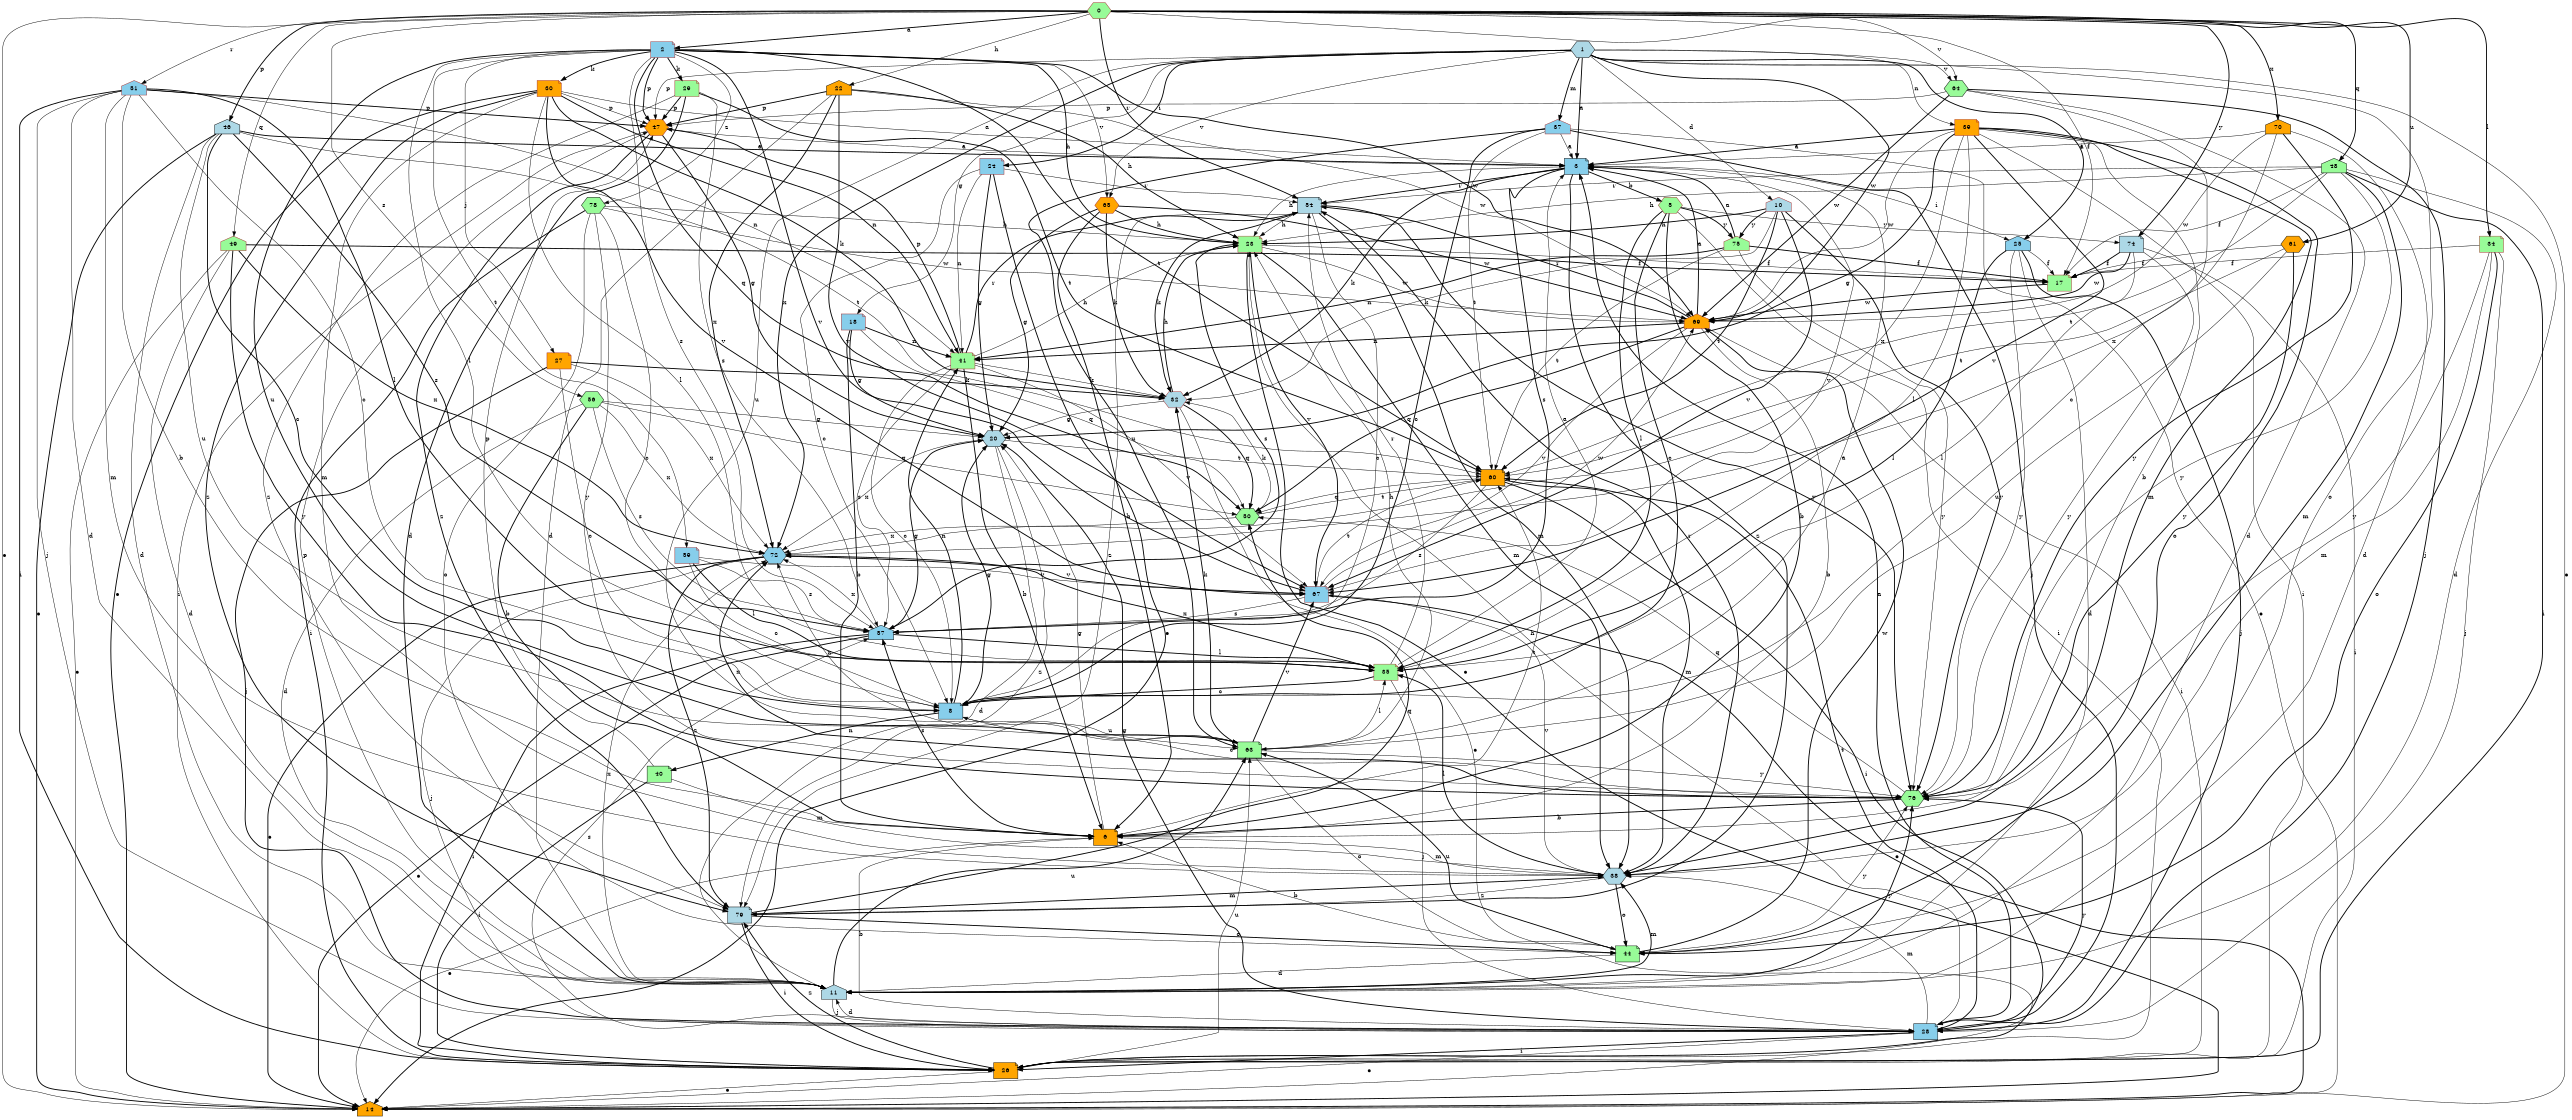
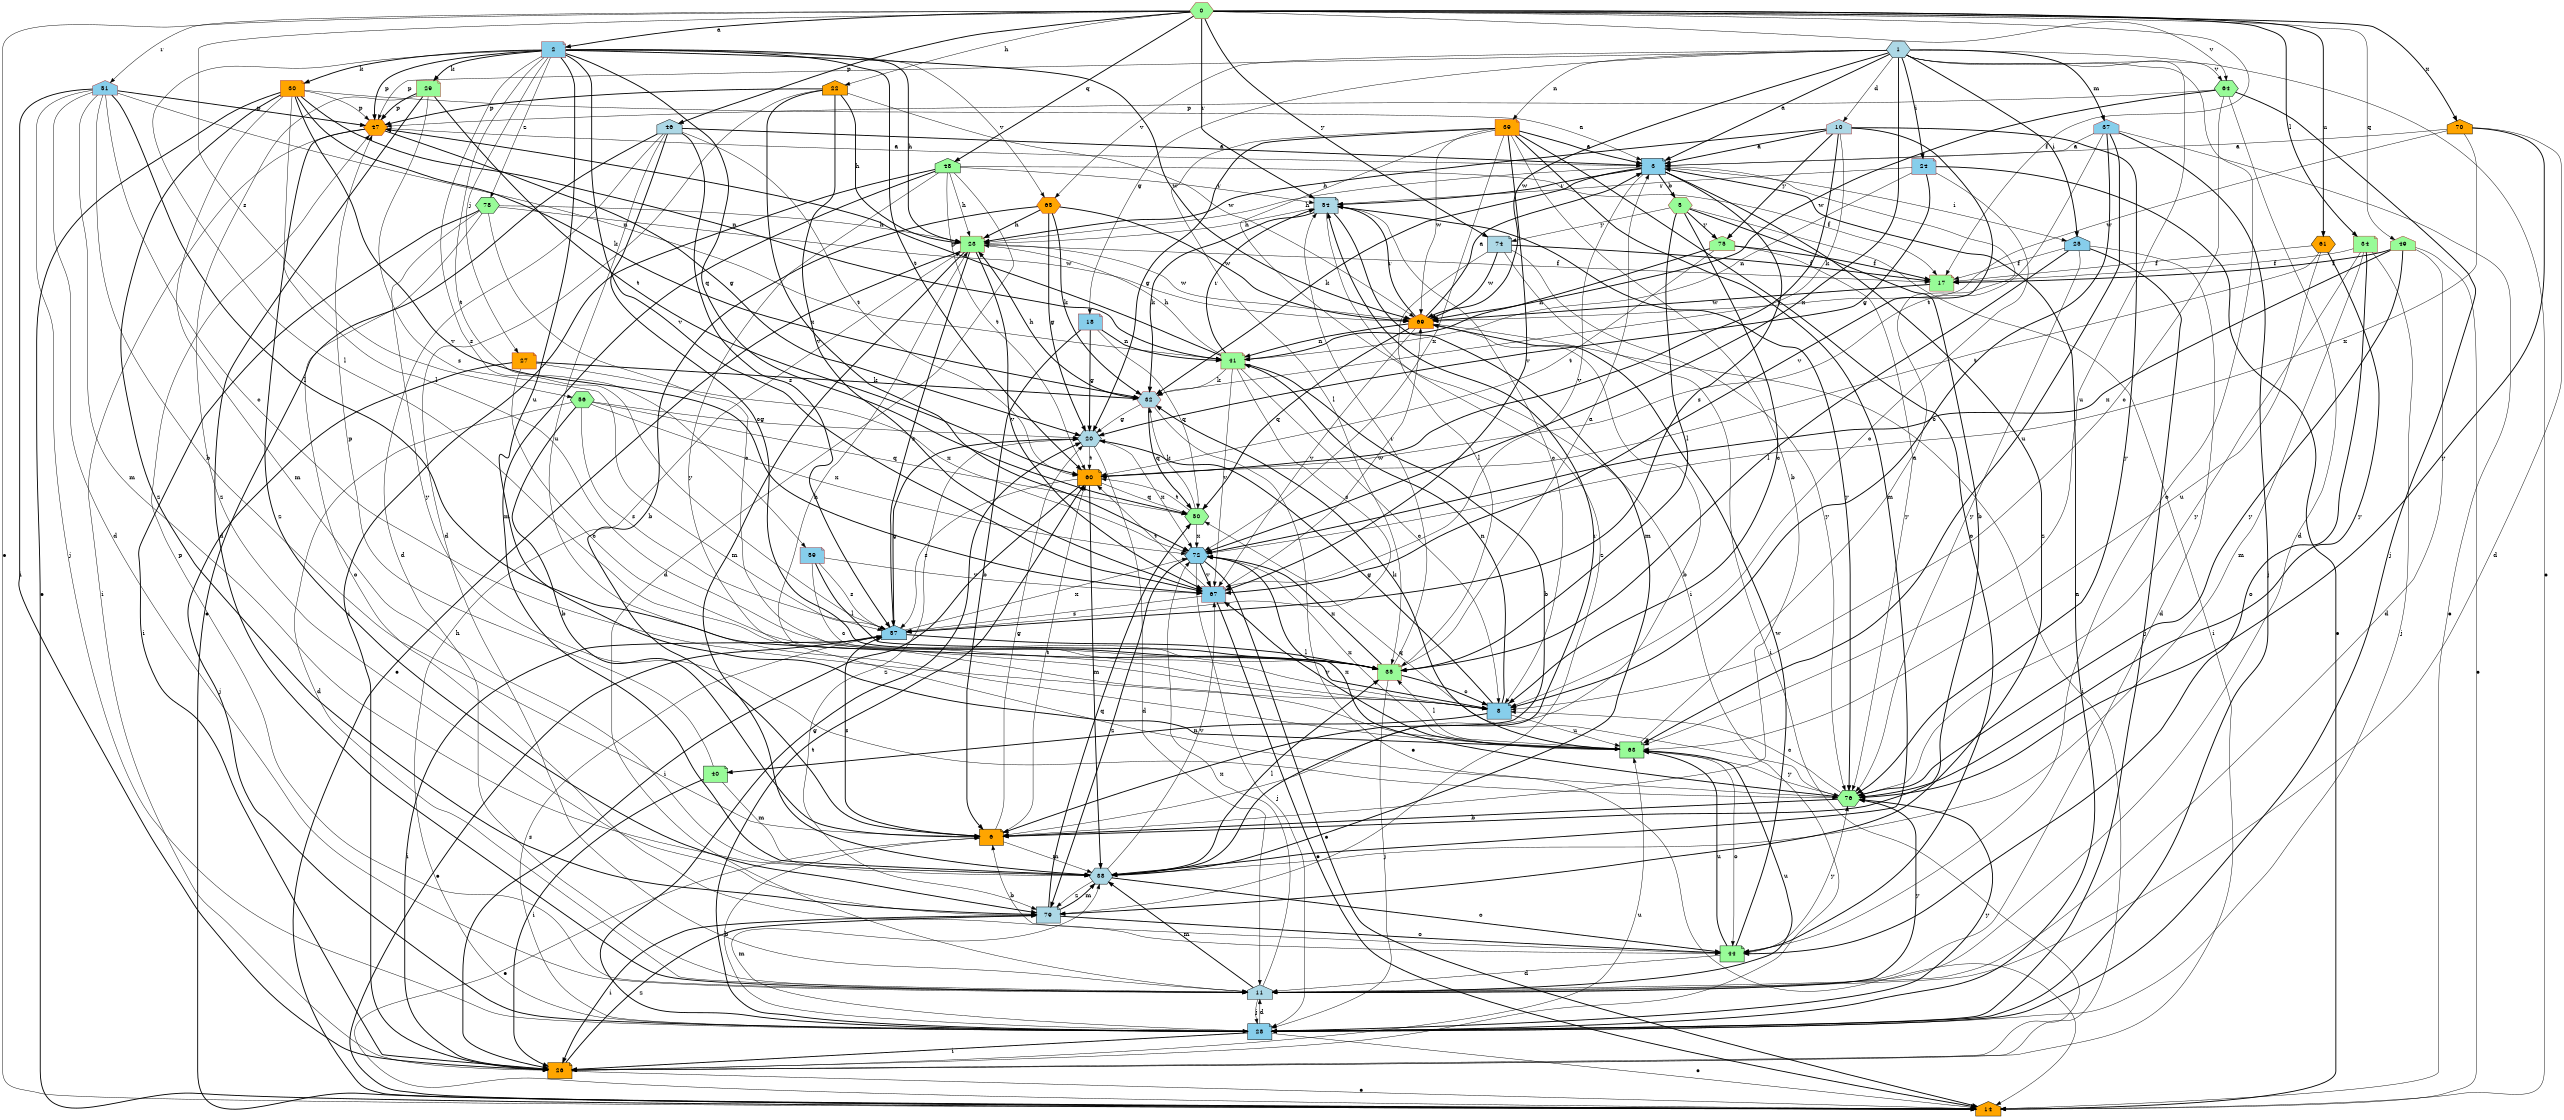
(1684, 177) -> (1748, 146)
